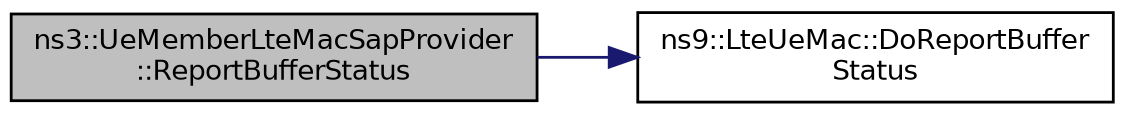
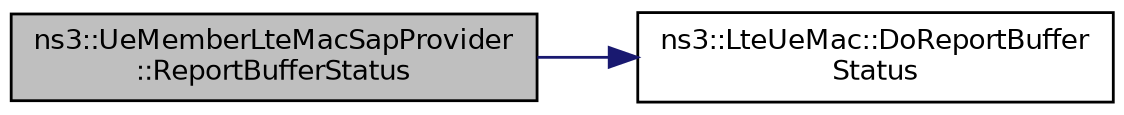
(876, 57) -> (876, 57)
